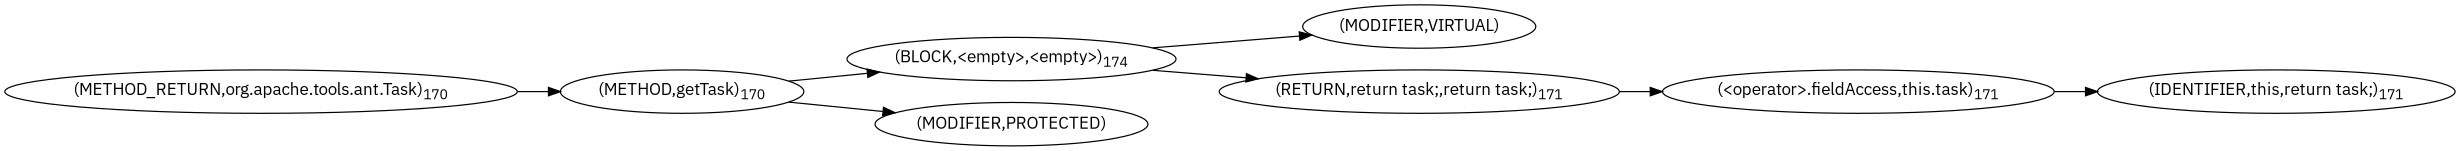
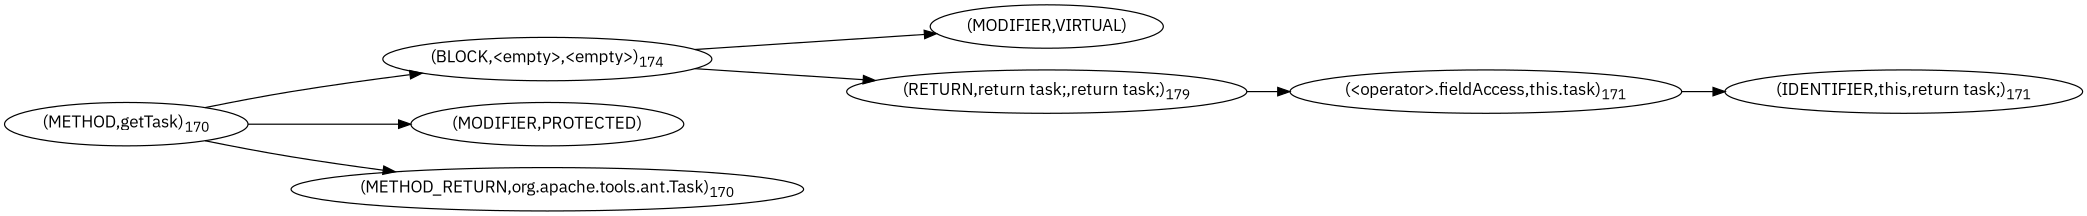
(1551, 90) -> (1178, 90)
(533, 92) -> (294, 157)
